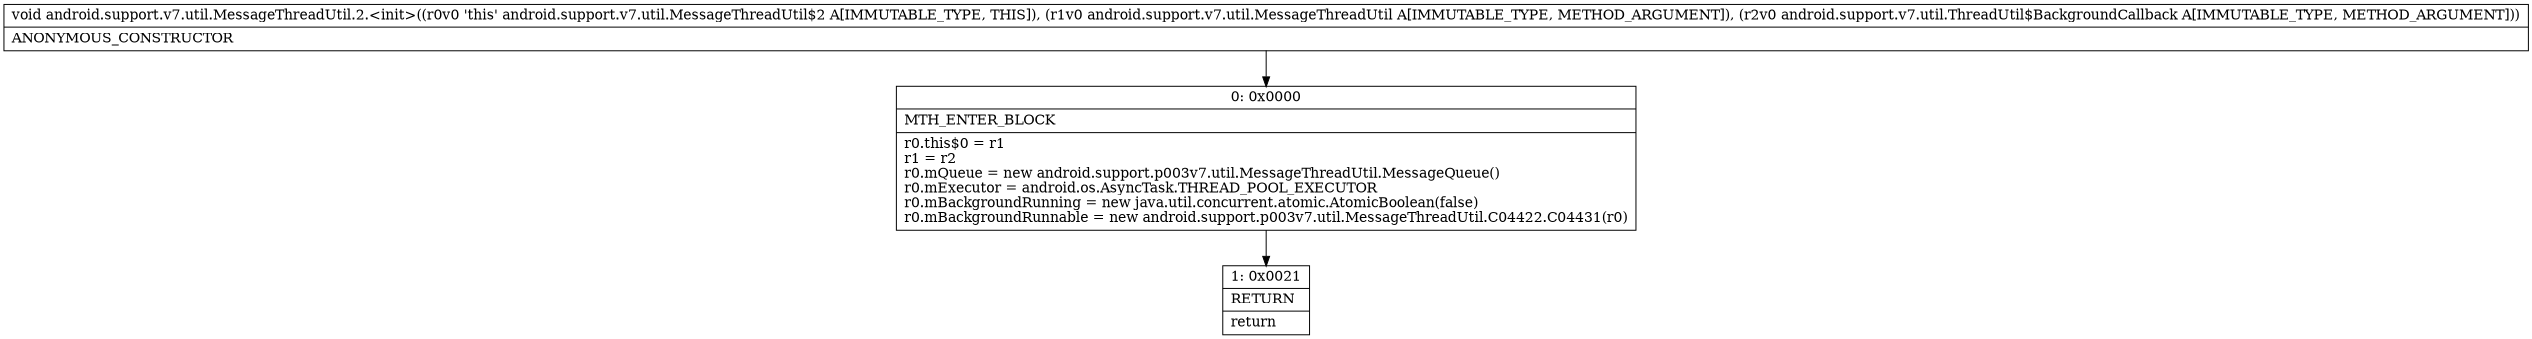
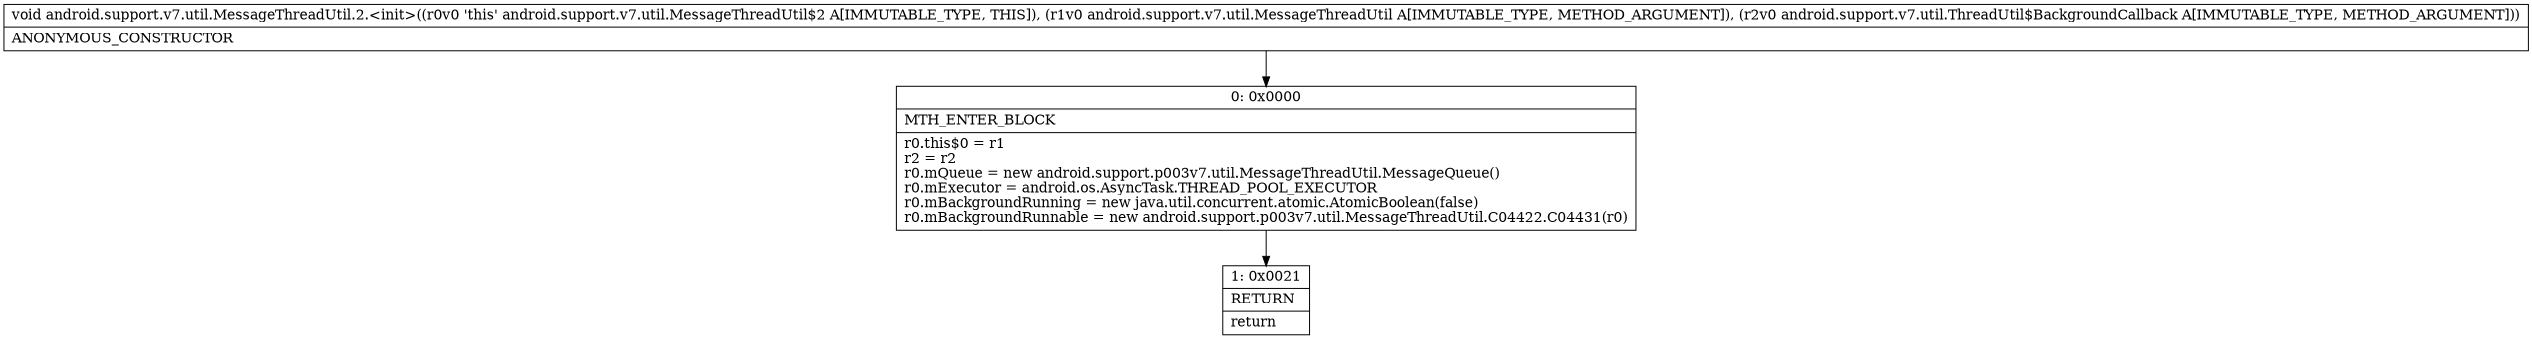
(930, 159) -> (930, 159)
